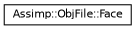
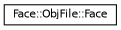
(68, 15) -> (60, 15)
